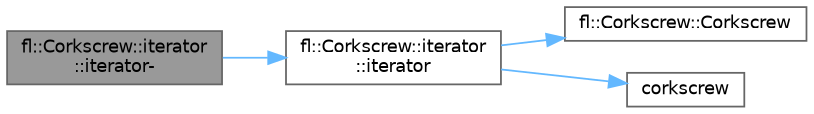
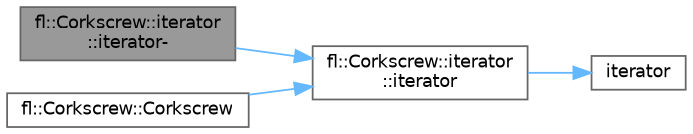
(524, 43) -> (272, 92)
(686, 90) -> (639, 73)
